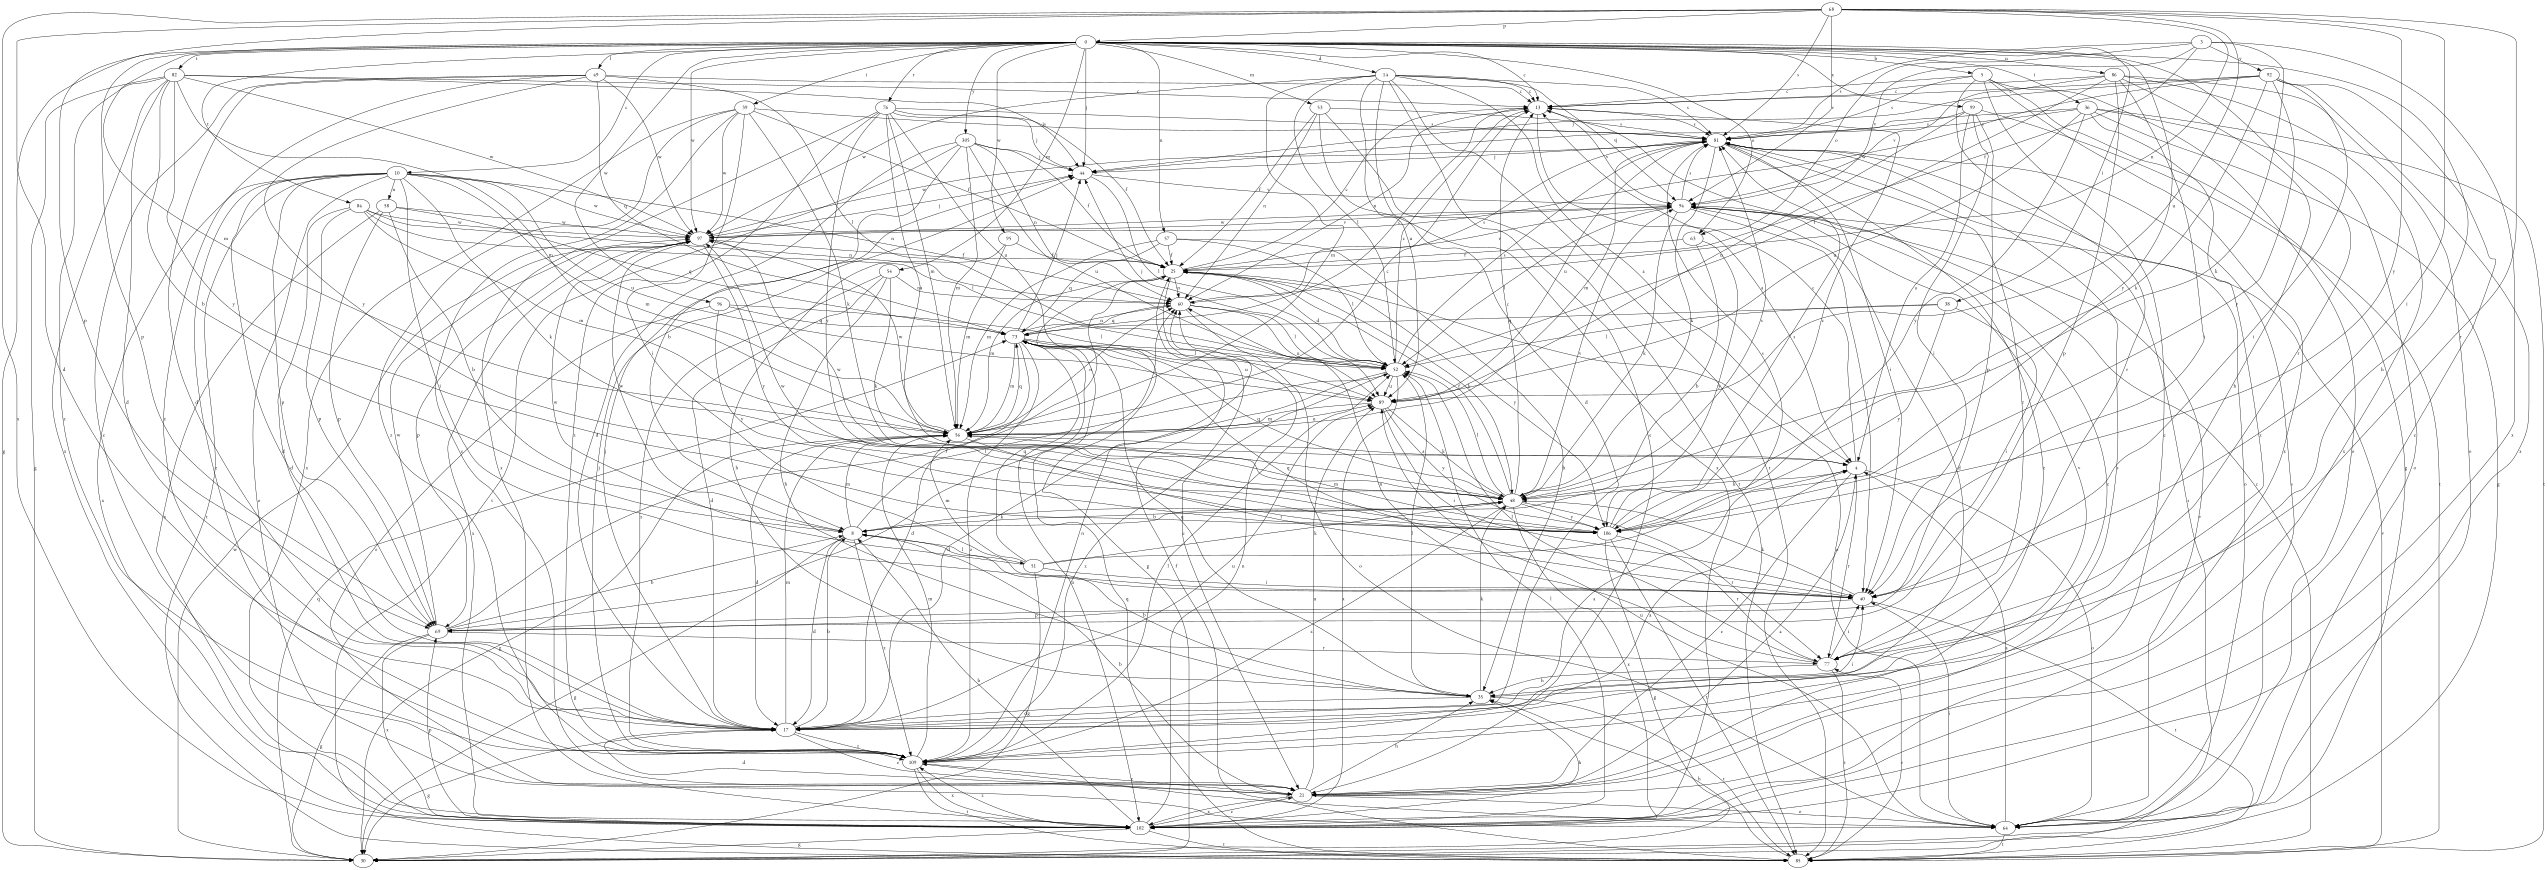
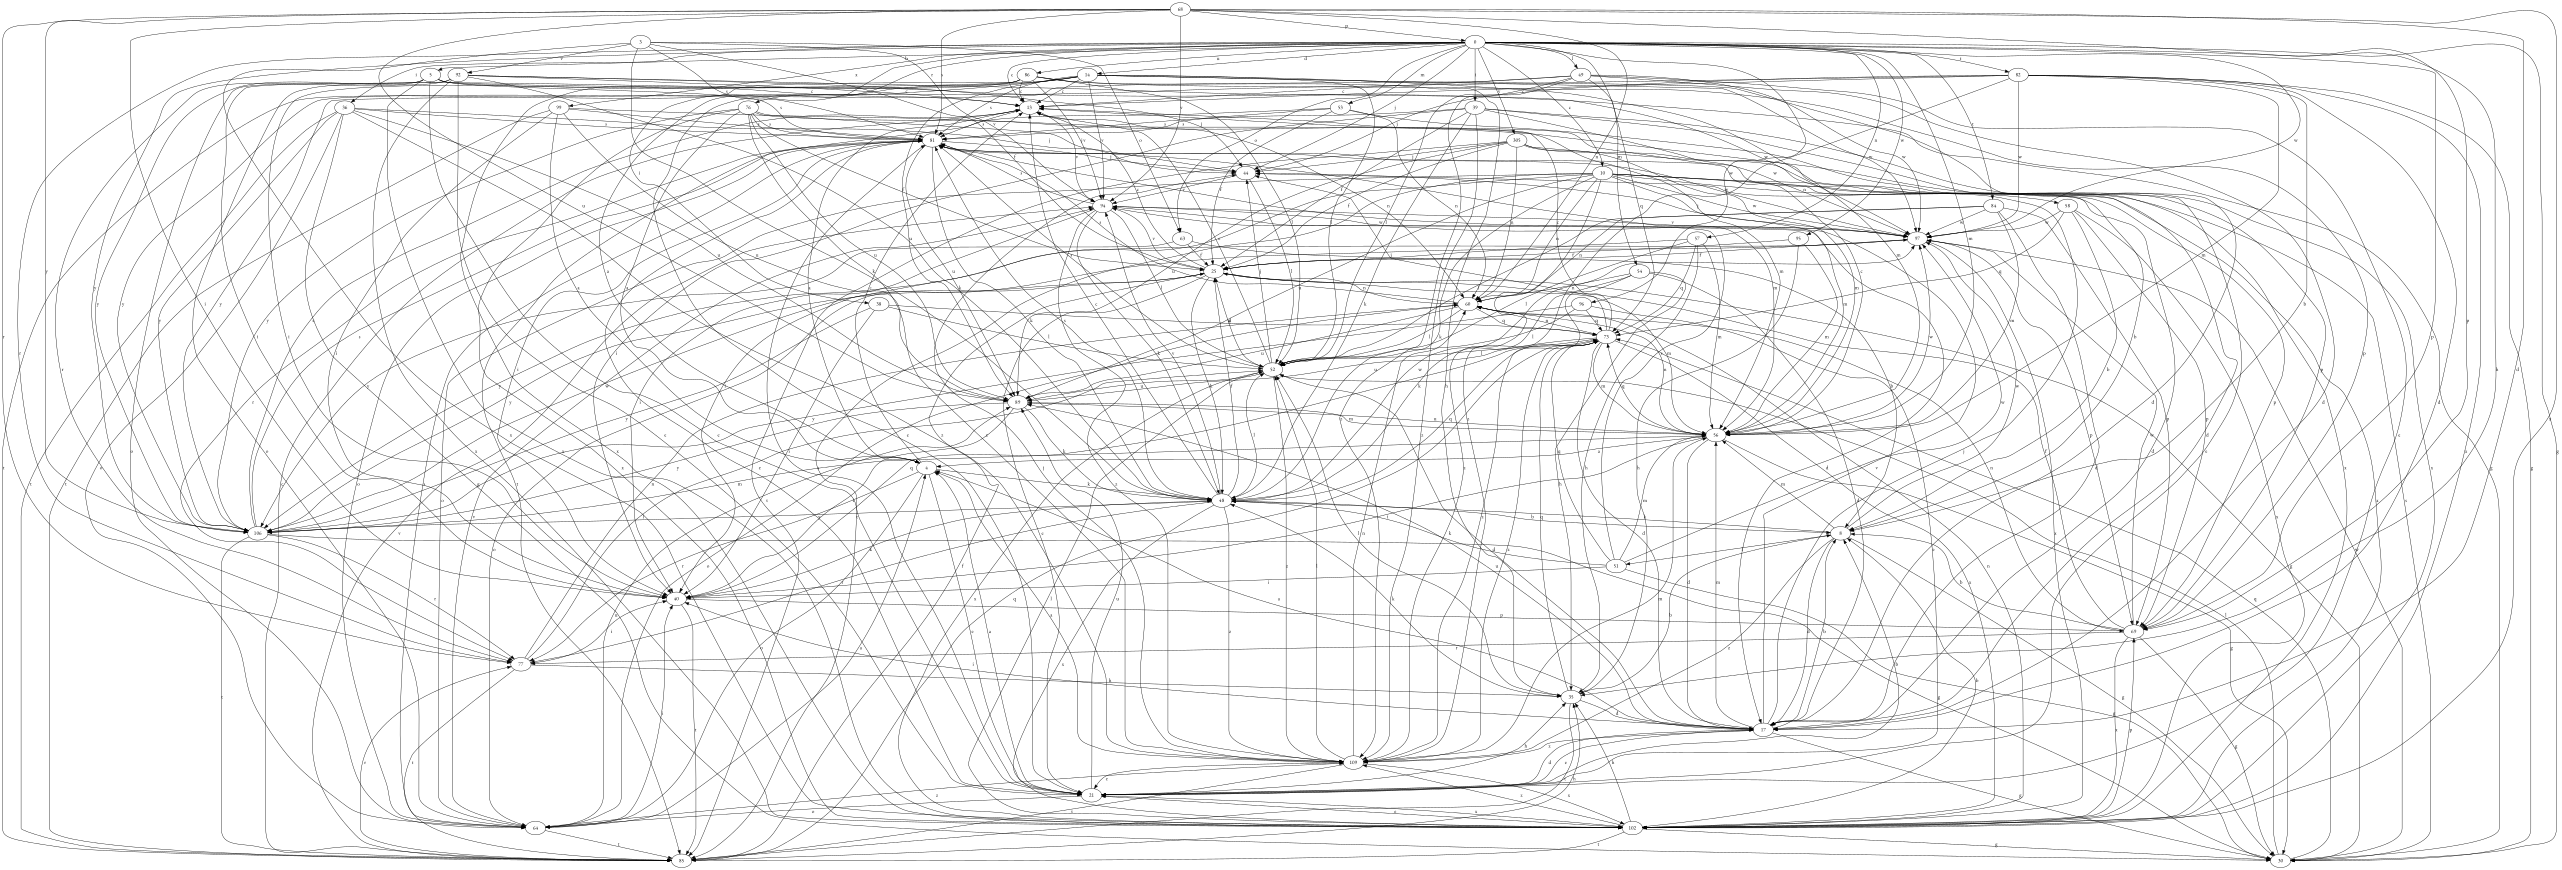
(1108, 423) -> (1894, 459)
